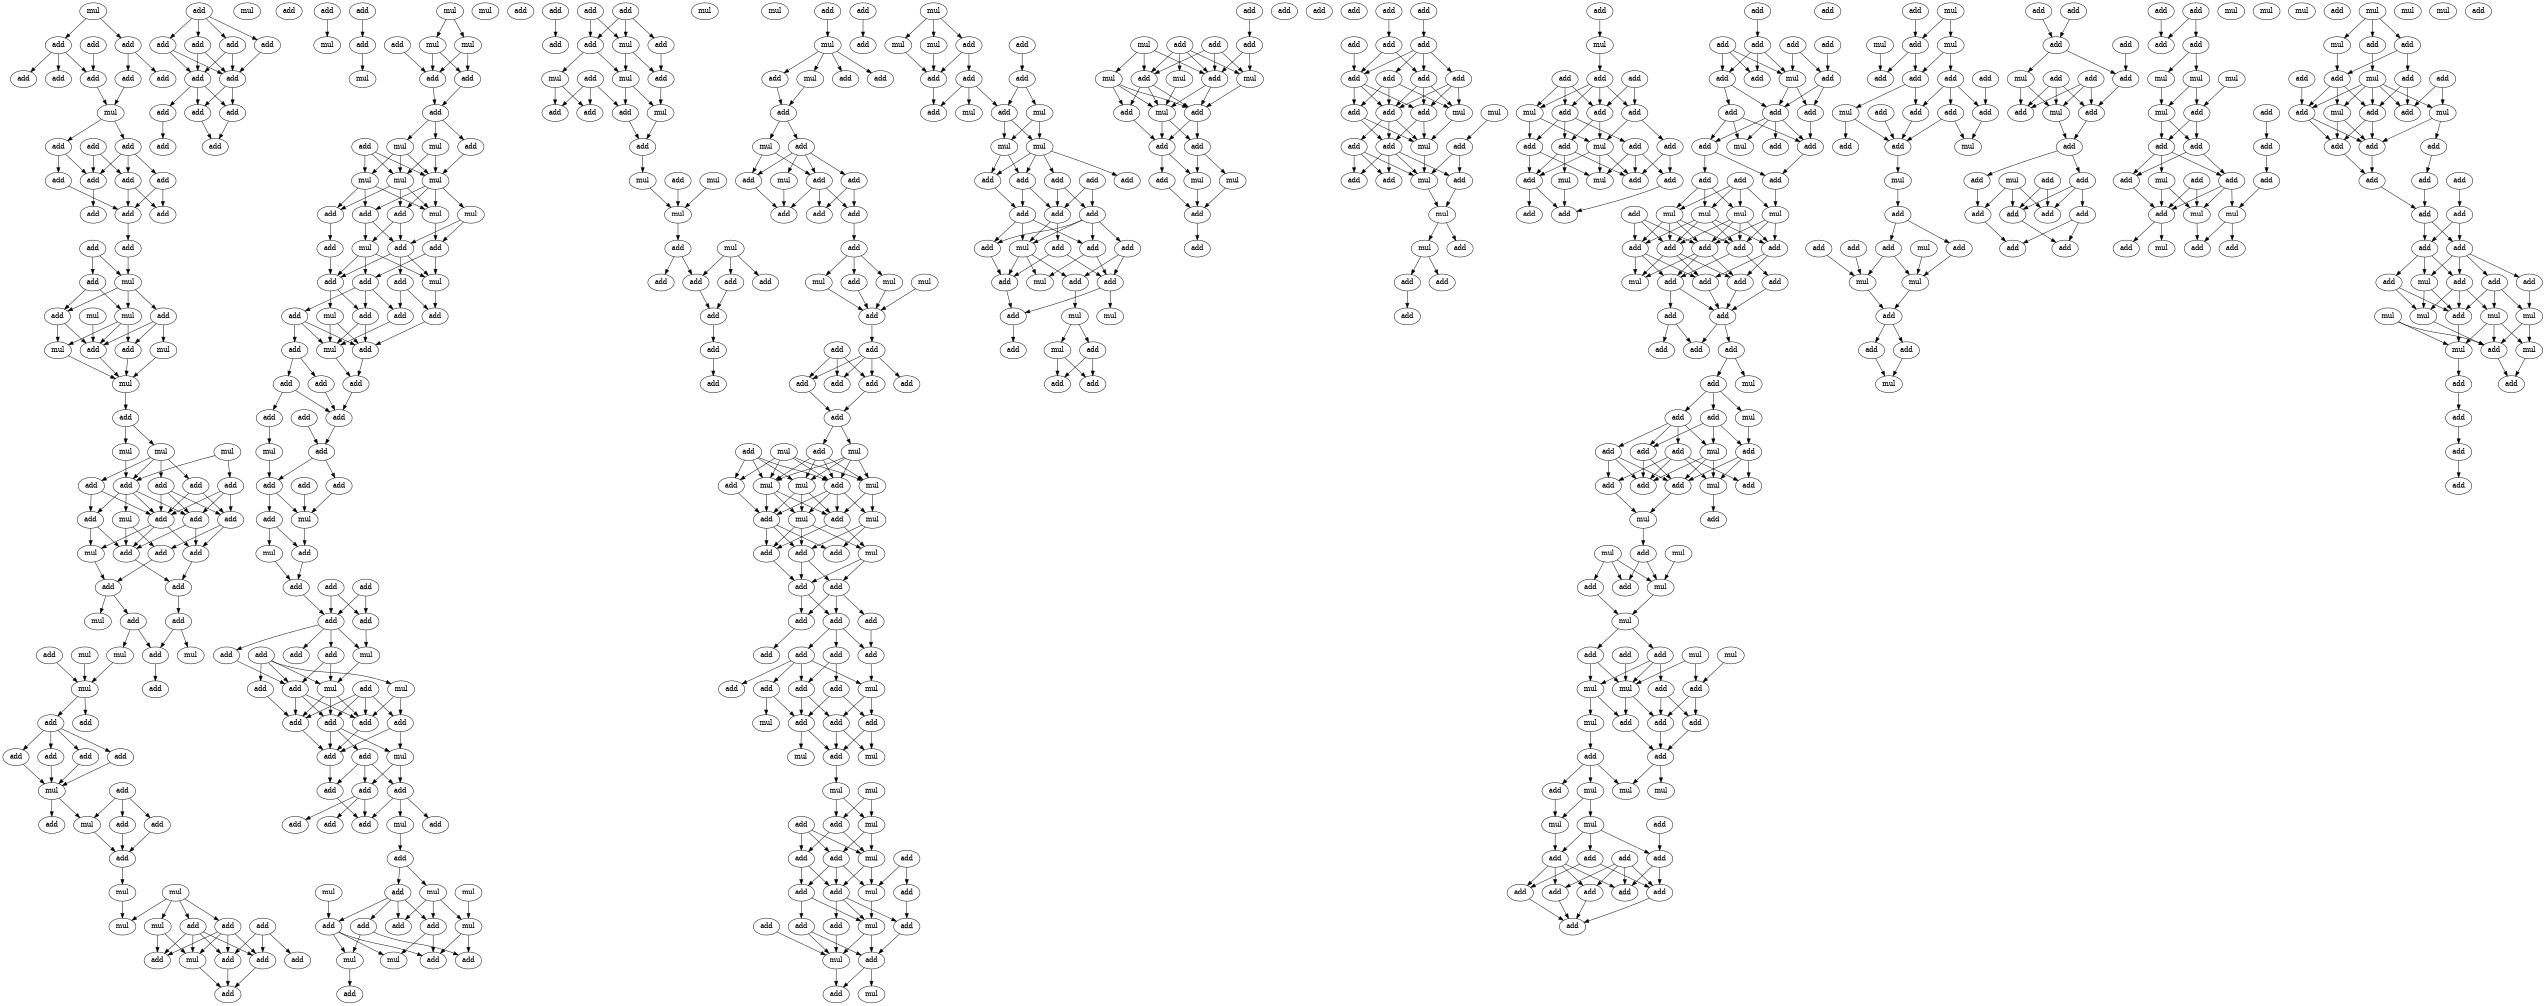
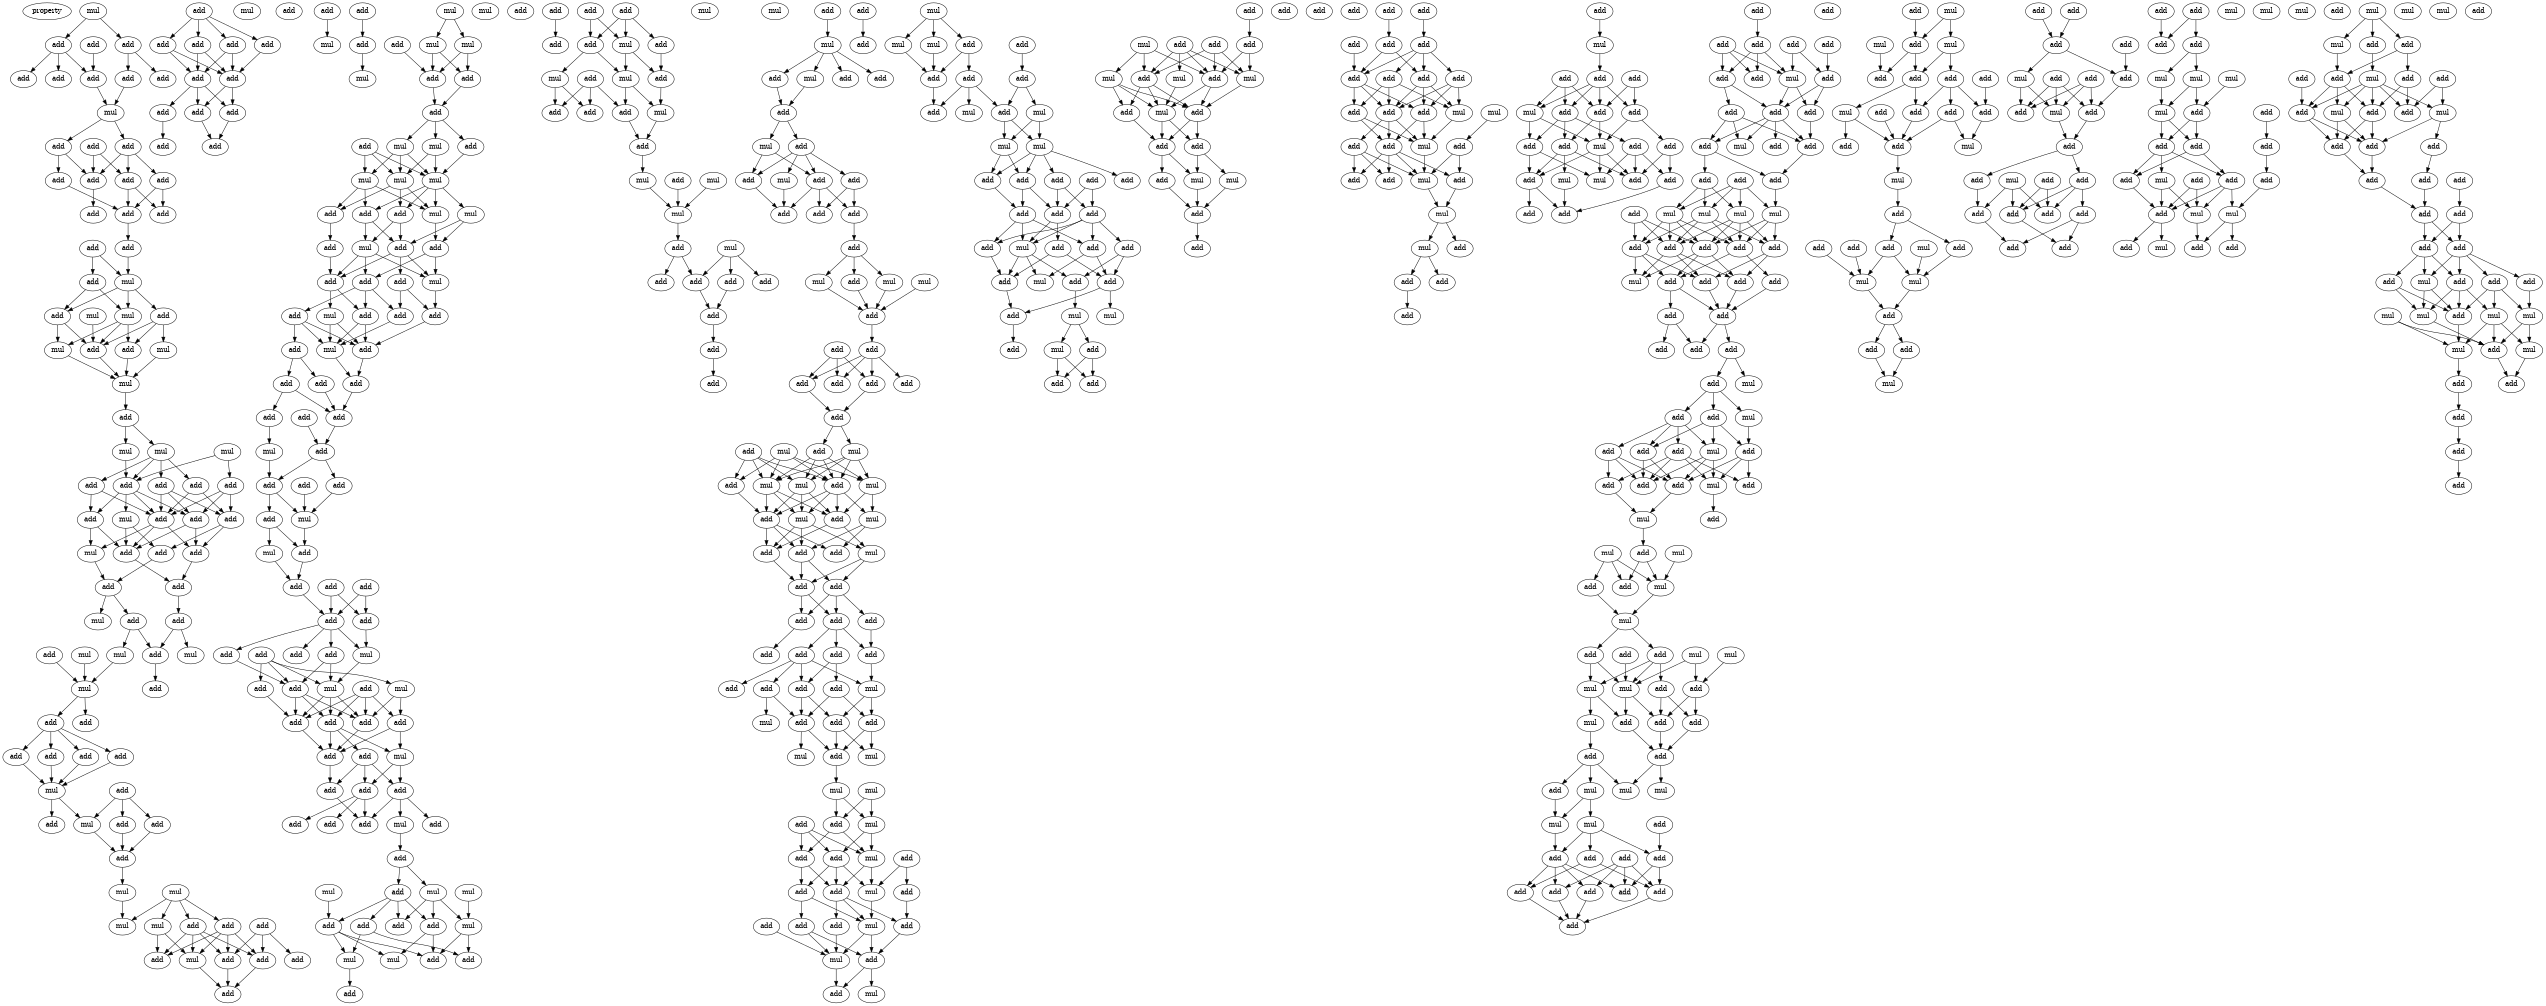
none -> (47, 11)
